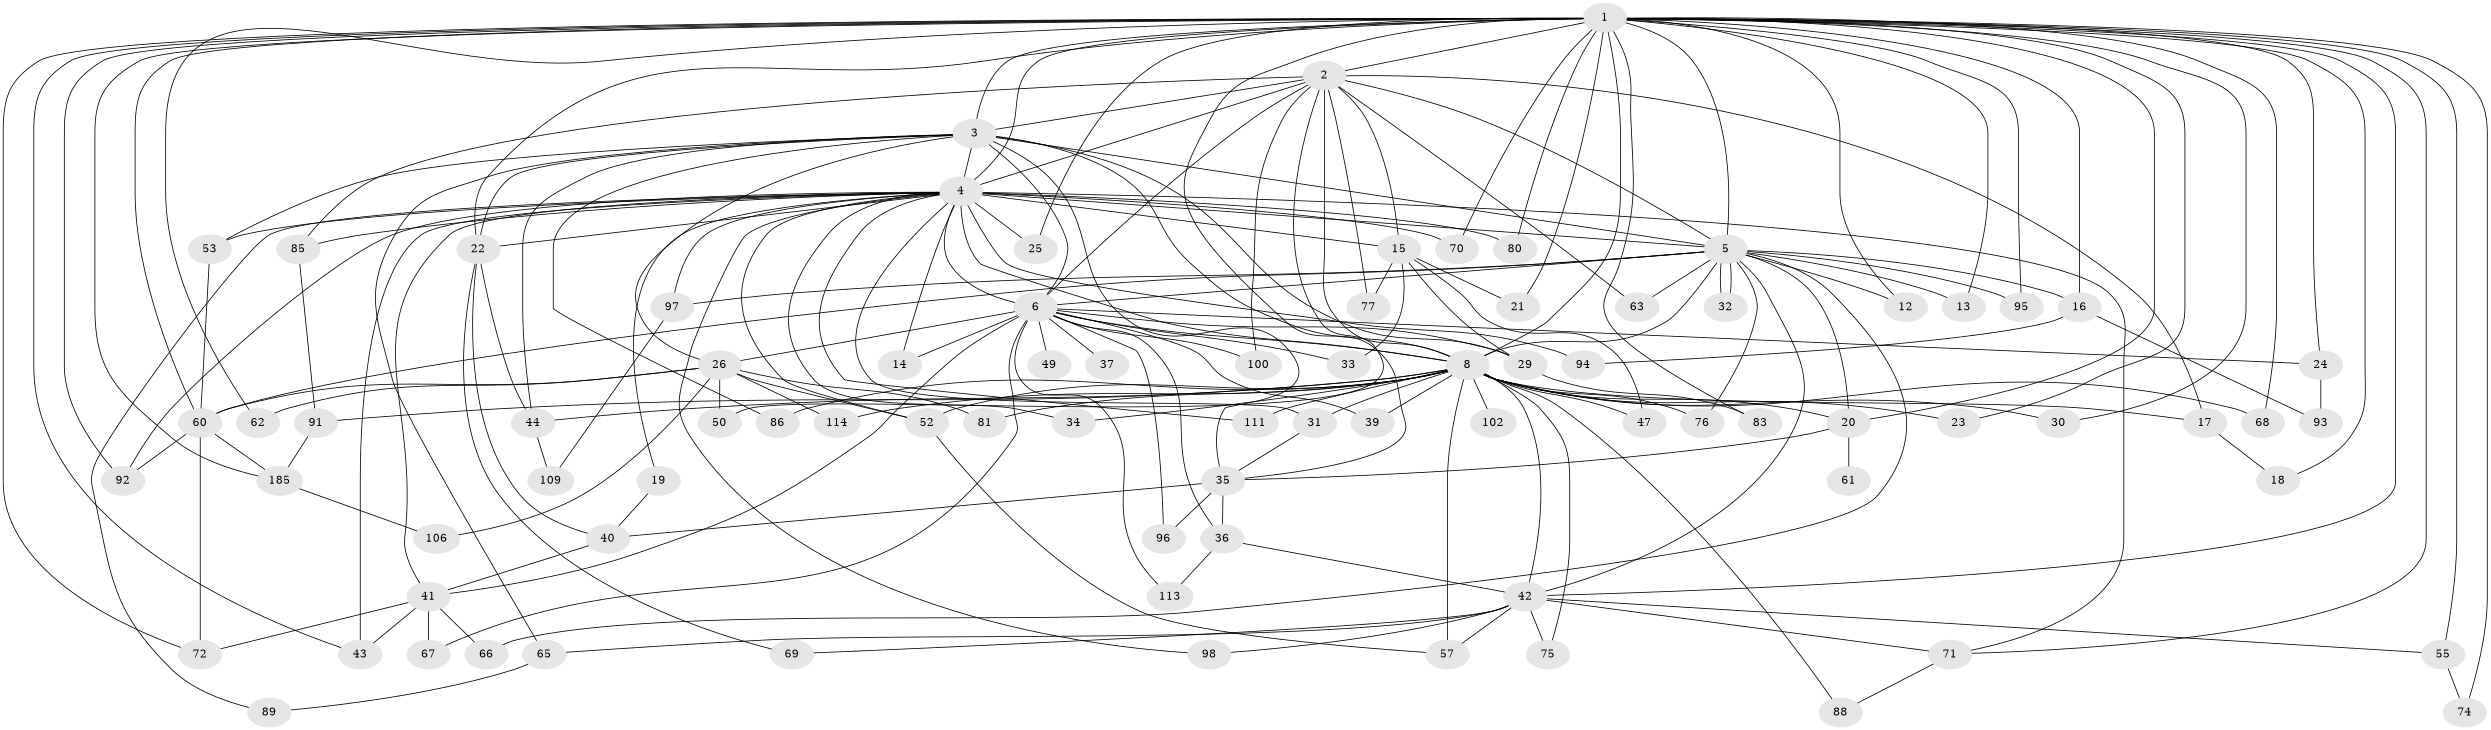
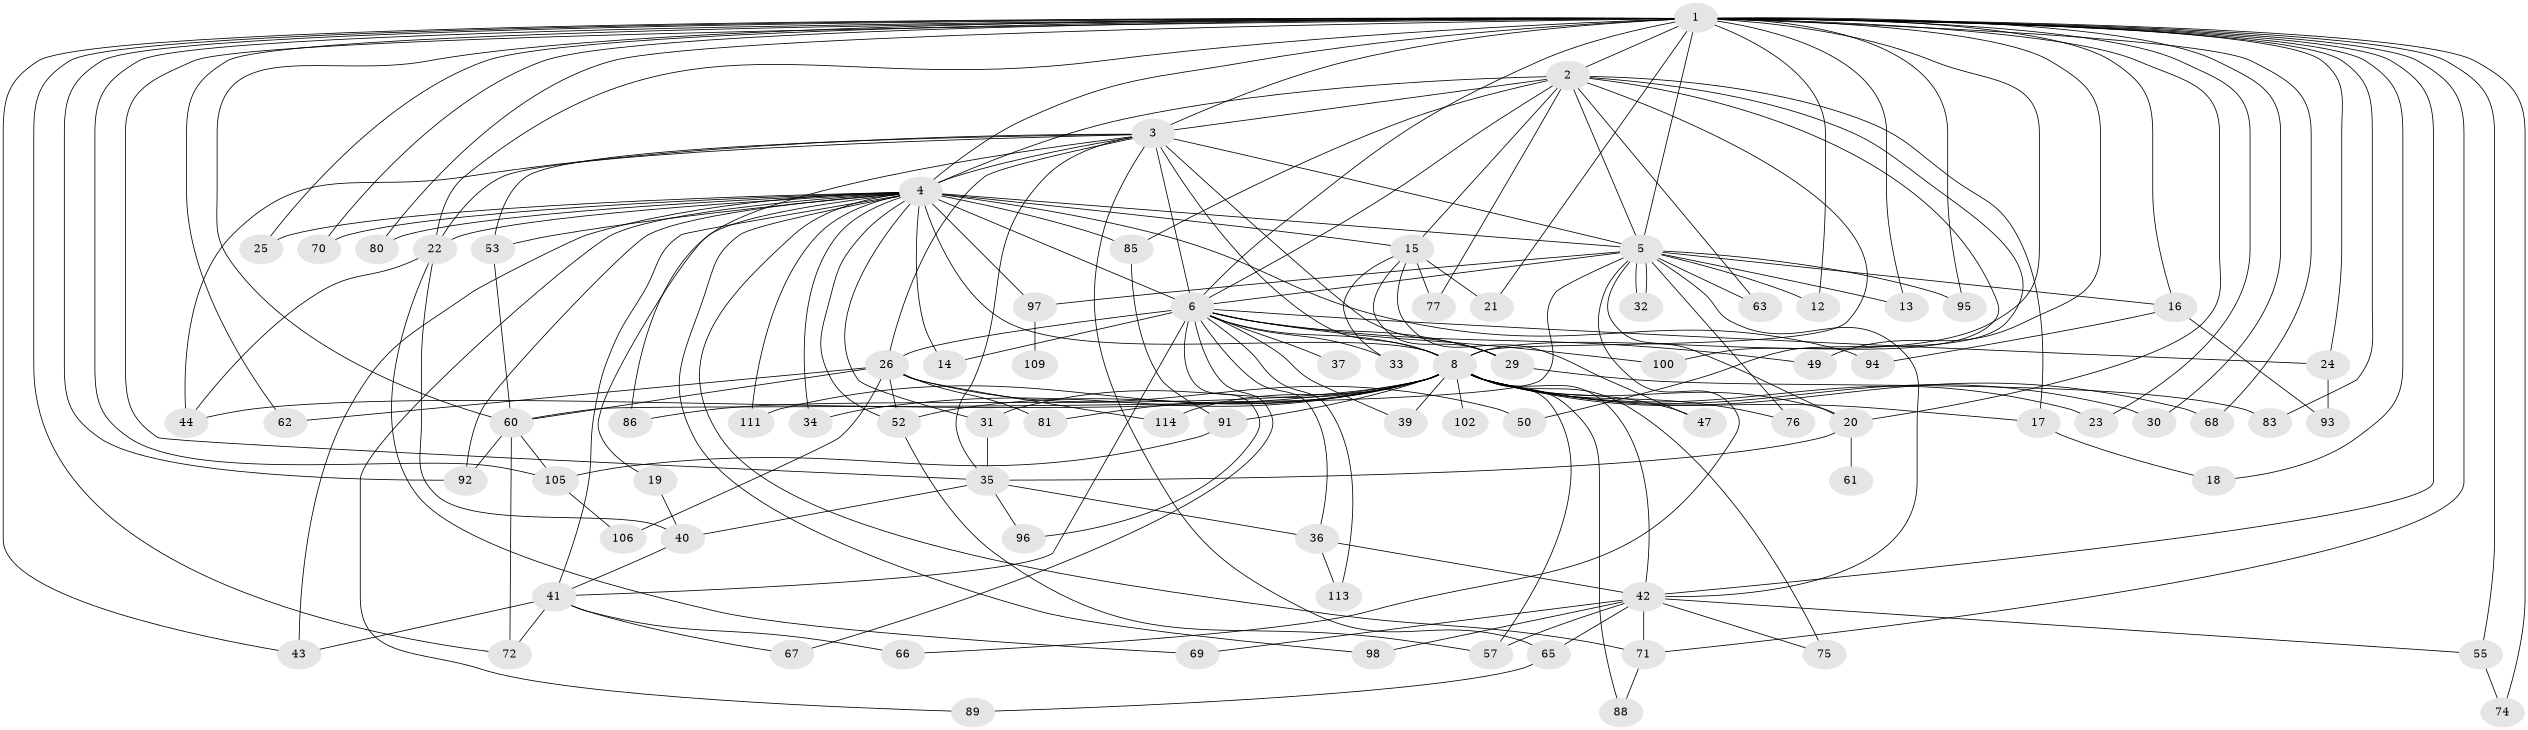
none -> (1419, 122)
none -> (2100, 132)
(1615, 340) -> none
(542, 452) -> none
(280, 481) -> (556, 481)
